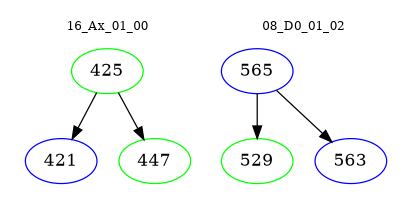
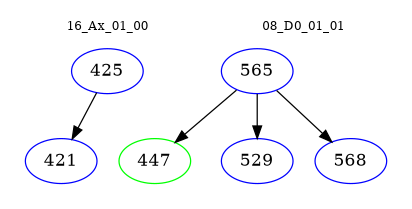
(304, 27) -> (304, 27)
(107, 71) -> (107, 71)
(128, 111) -> (220, 104)
(257, 161) -> (257, 161)
(351, 161) -> (351, 161)
